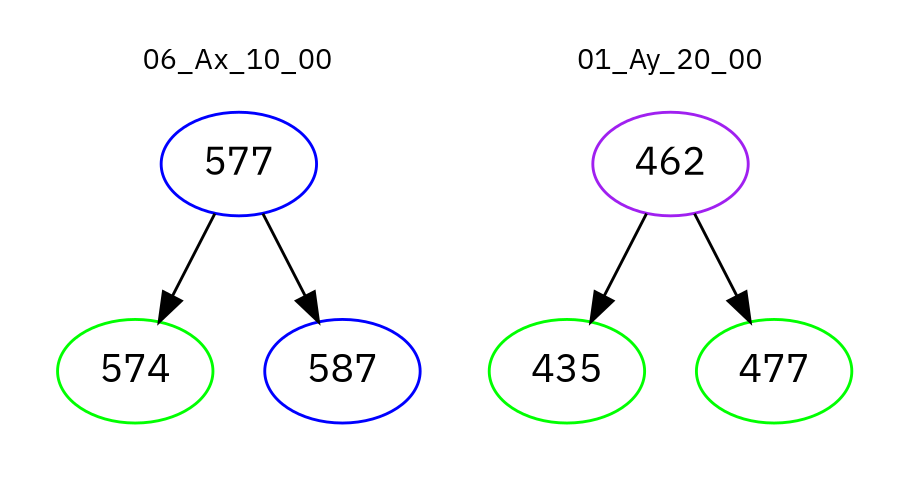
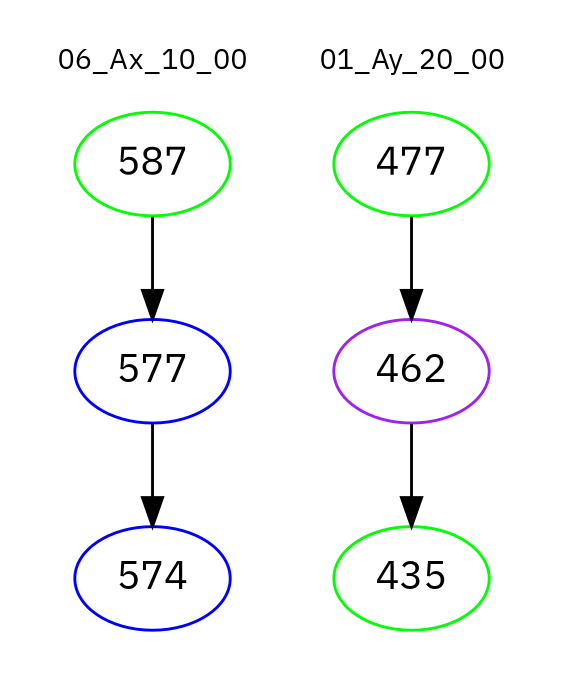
(284, 255) -> (153, 254)
(716, 255) -> (412, 254)
(135, 371) -> (153, 578)
(342, 371) -> (153, 164)
